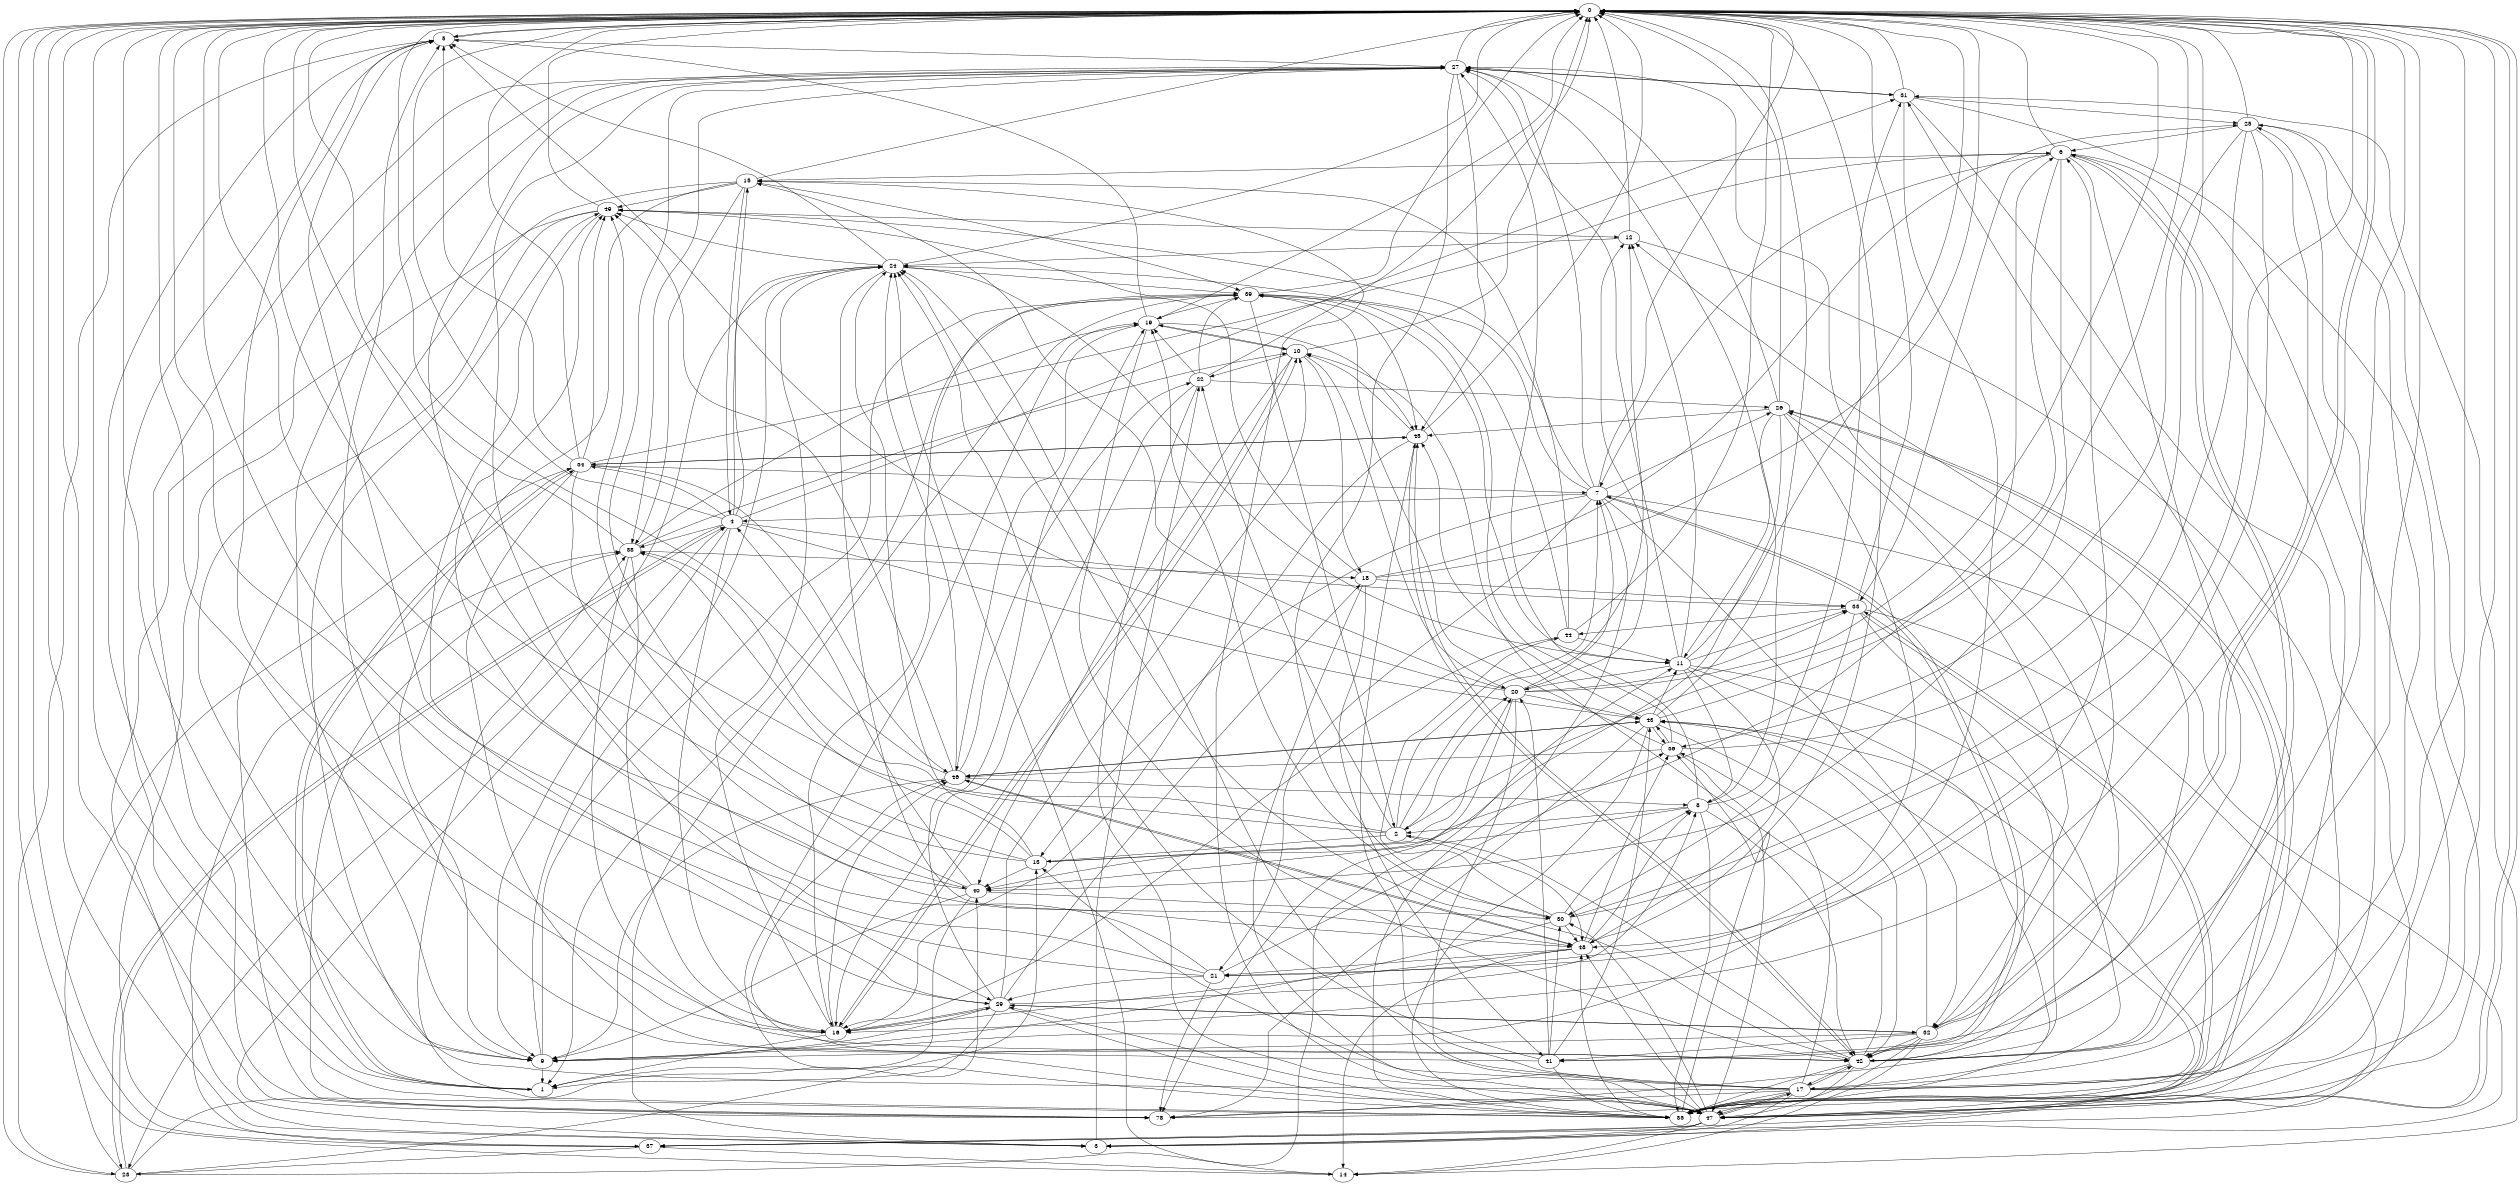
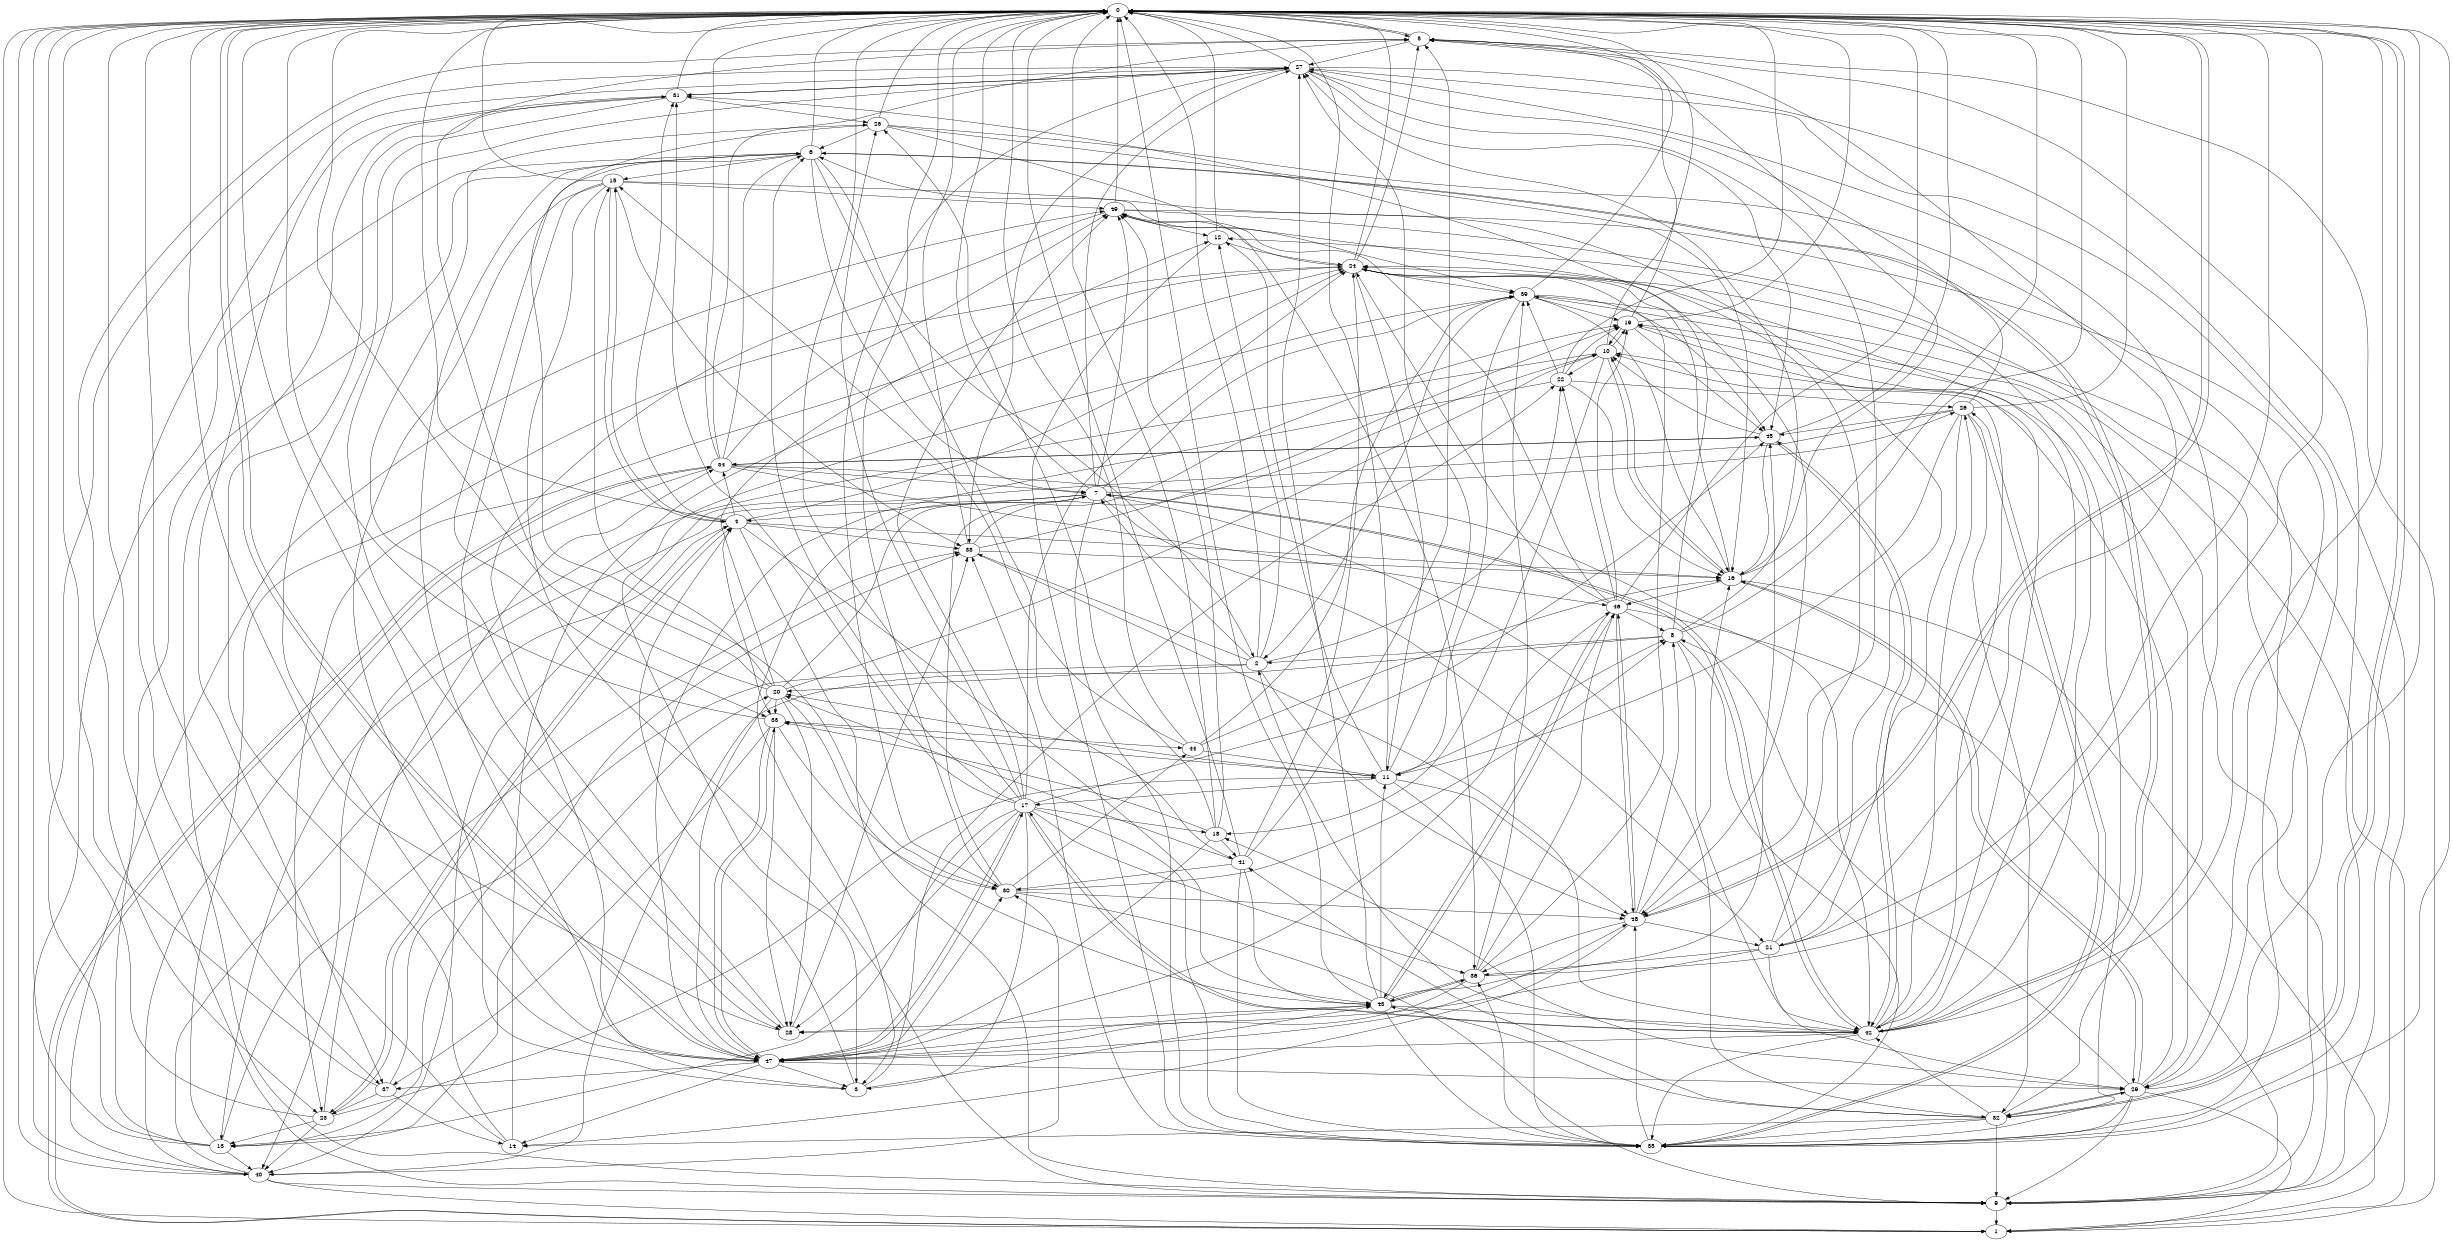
(1014, 517) -> (1598, 465)
(1389, 533) -> (1196, 538)
(978, 564) -> (1135, 822)
(2138, 704) -> (2202, 79)
(1160, 1118) -> (789, 1033)
